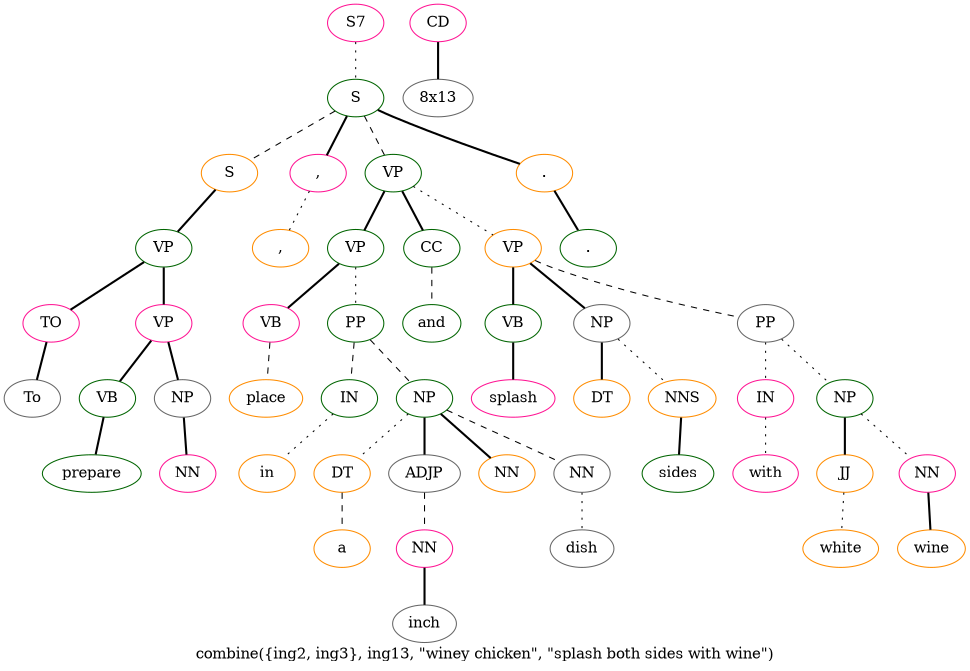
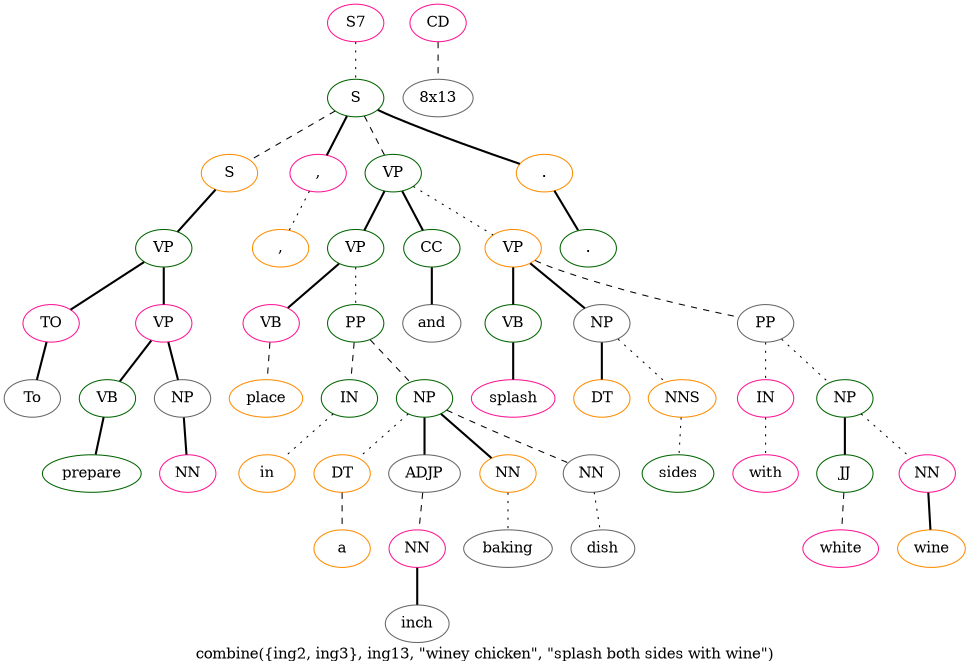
(438, 61) -> (438, 61)
(432, 286) -> (432, 286)
(432, 323) -> (432, 323)
(680, 436) -> (680, 436)
(845, 474) -> (845, 474)
(843, 511) -> (843, 511)
none -> (508, 549)
(841, 549) -> (841, 549)
